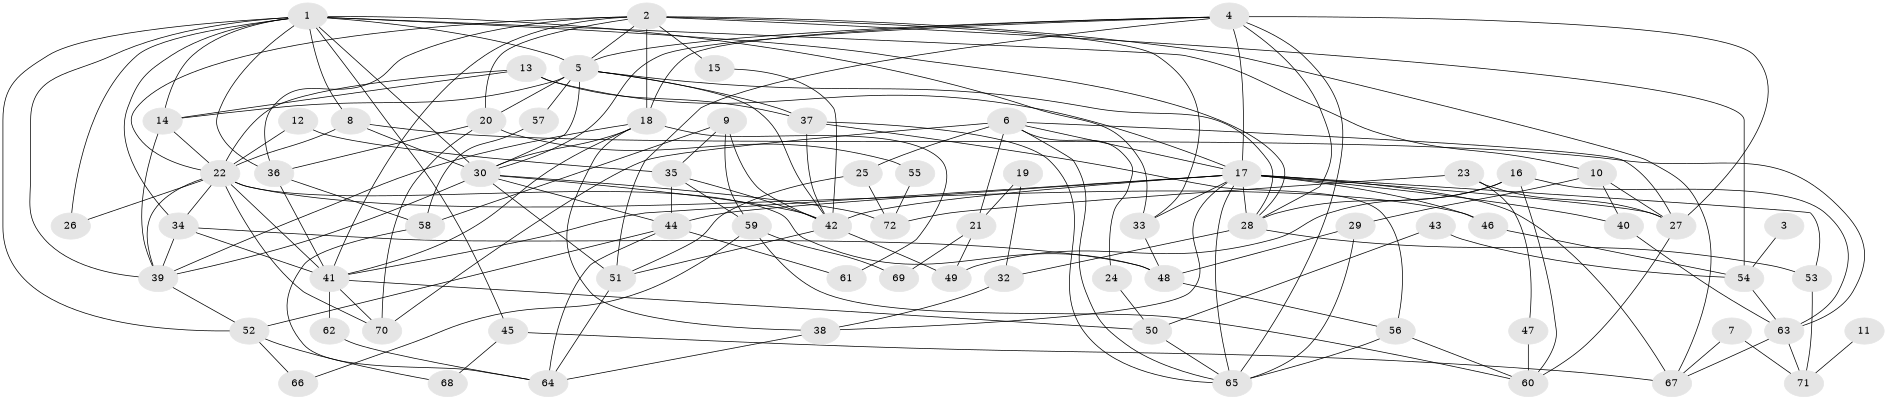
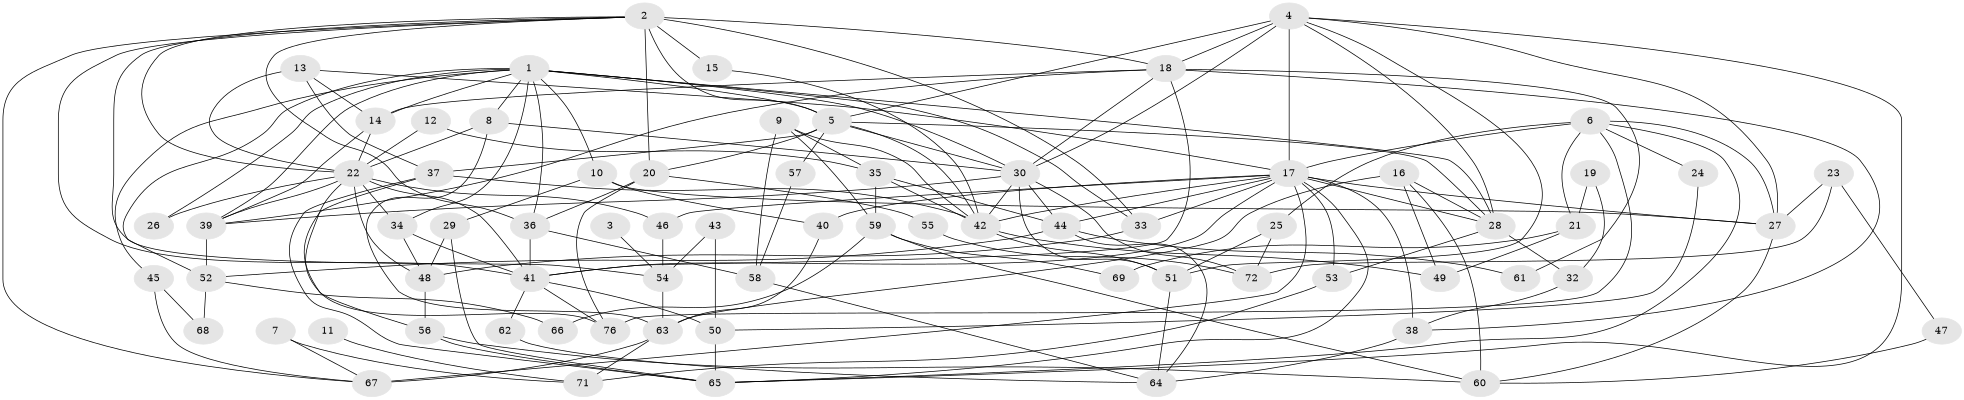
(384, 103) -> (768, 83)
(168, 252) -> none
(382, 331) -> (610, 331)
